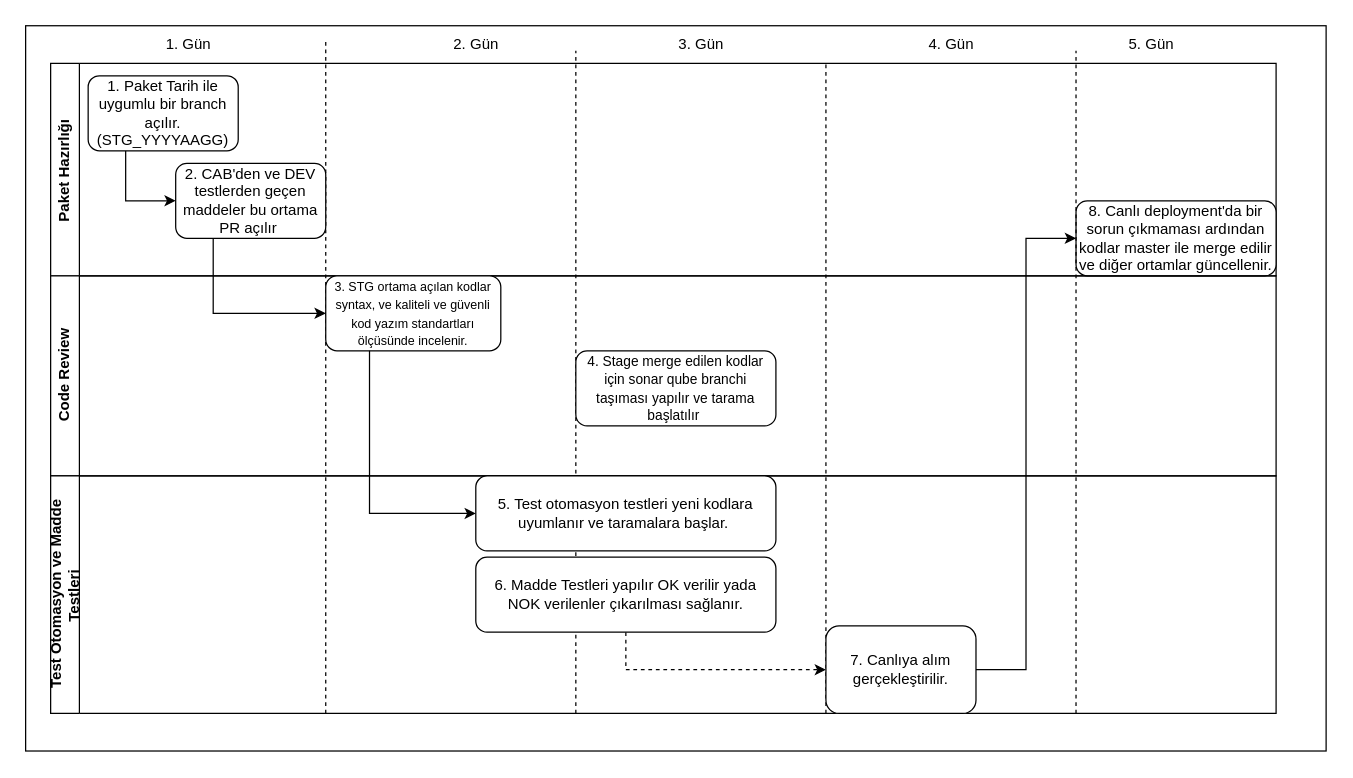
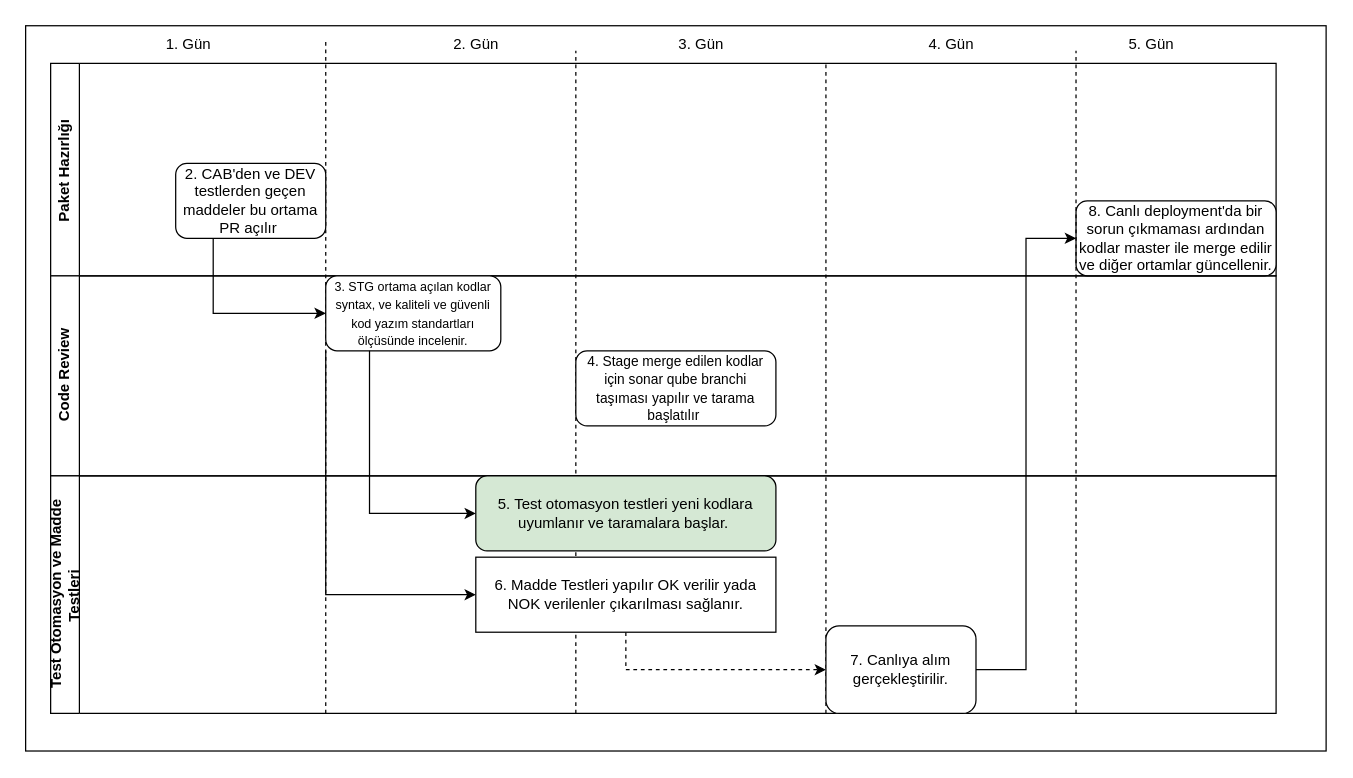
(163, 113) -> none
(126, 197) -> none
(626, 513) -> (626, 513)
none -> (397, 594)
(626, 594) -> (626, 594)
